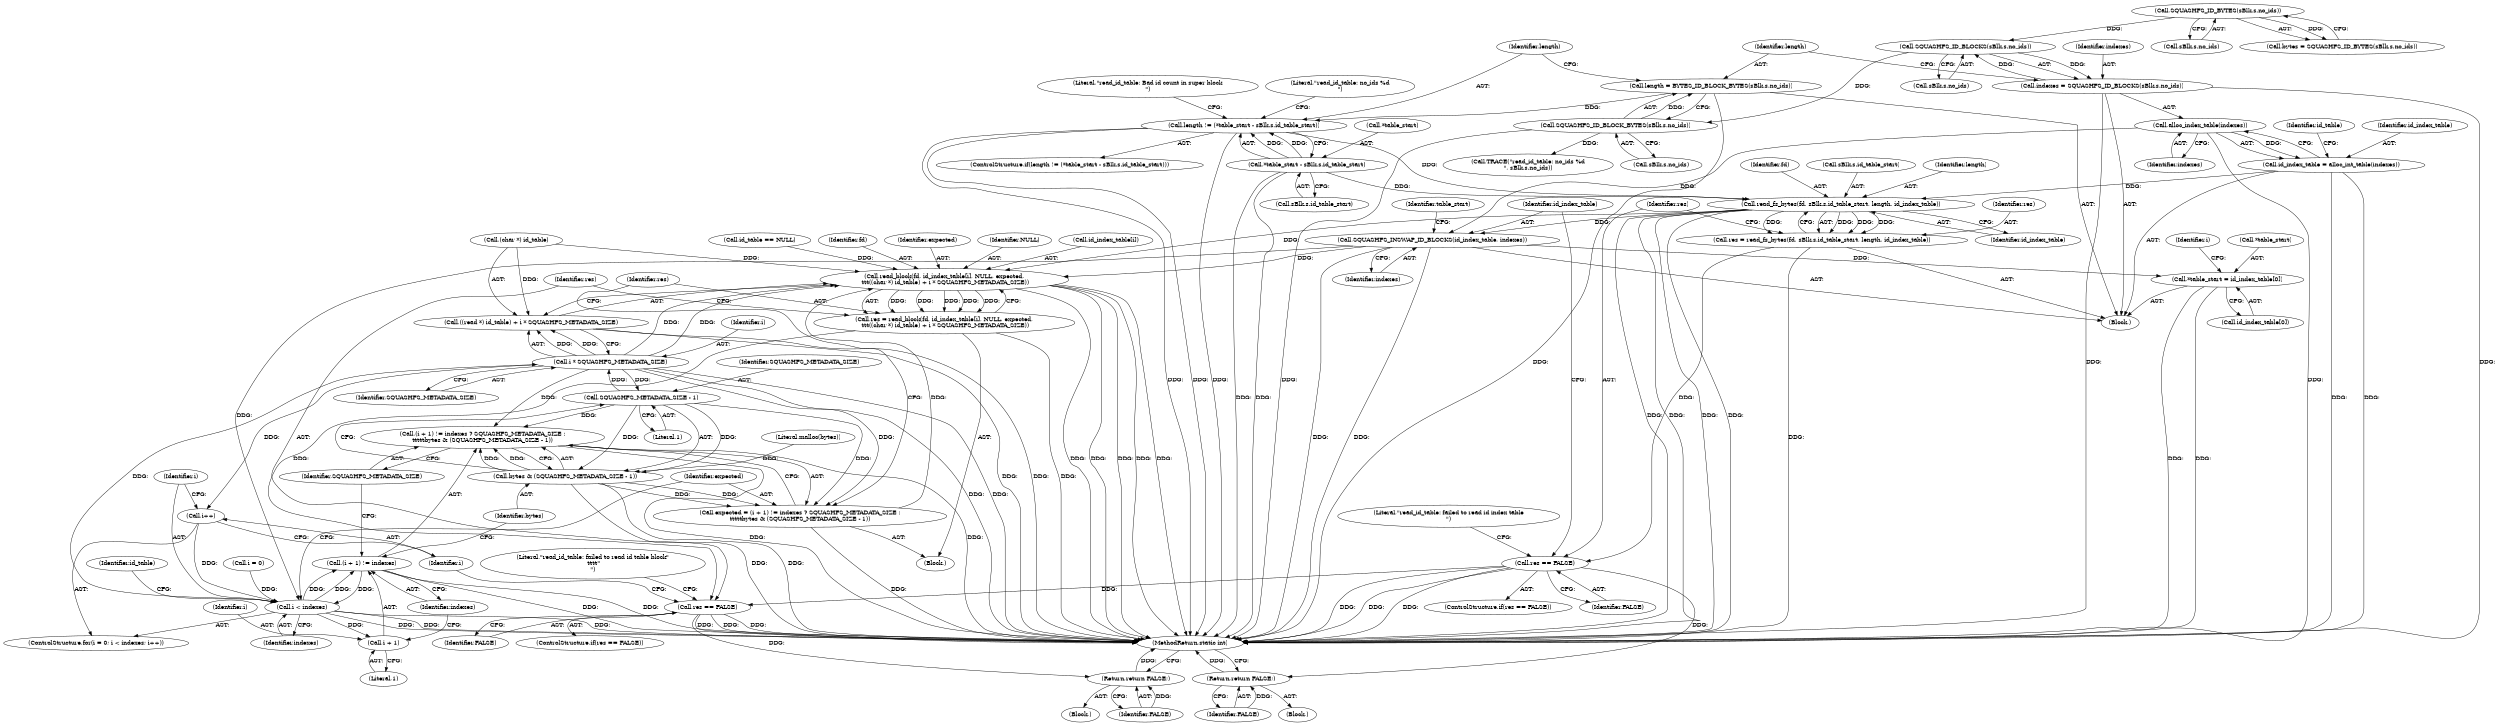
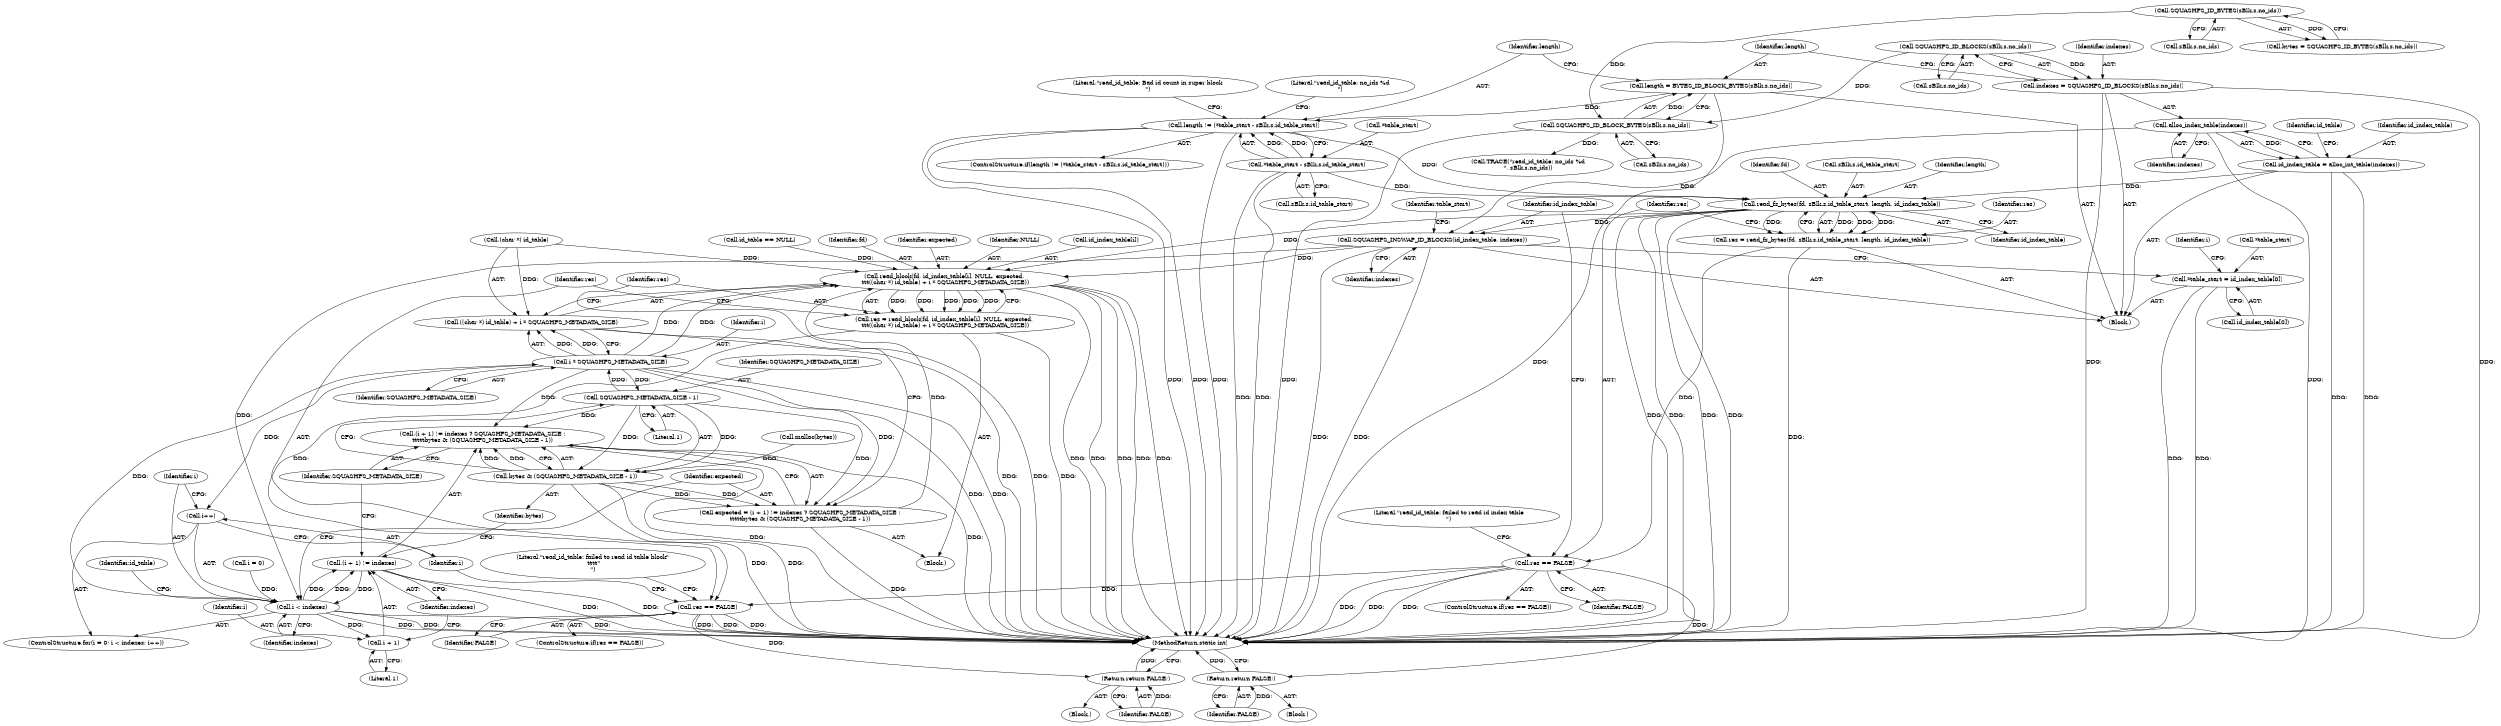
(2094, 29) -> (1837, 27)
(2007, 65) -> (2007, 65)
(1862, 258) -> (1862, 258)
(531, 323) -> (531, 323)
(808, 437) -> (808, 437)
(518, 496) -> (542, 495)
(211, 564) -> (211, 564)
